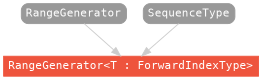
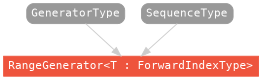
(74, 14) -> (76, 14)
